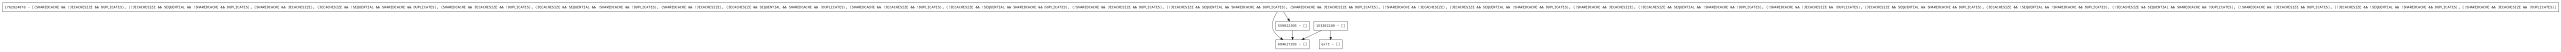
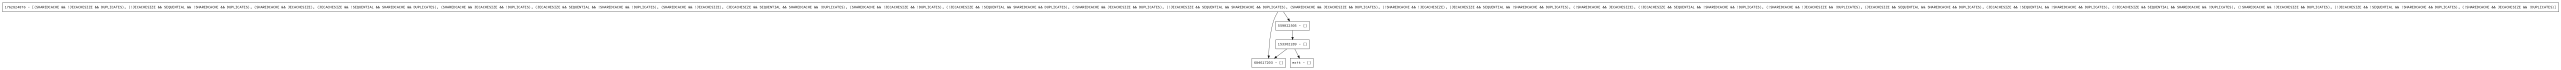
(1293, 34) -> (1293, 34)
